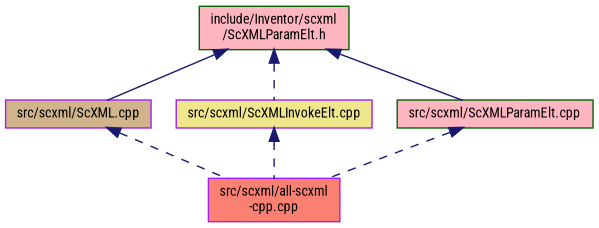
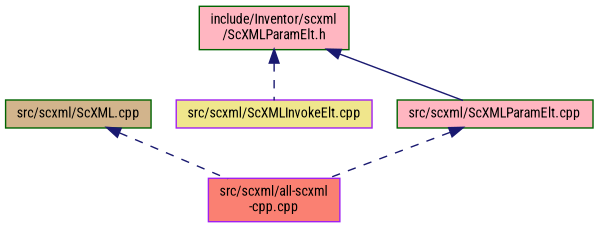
(161, 78) -> none
(78, 114) -> (78, 114)
(274, 160) -> none
